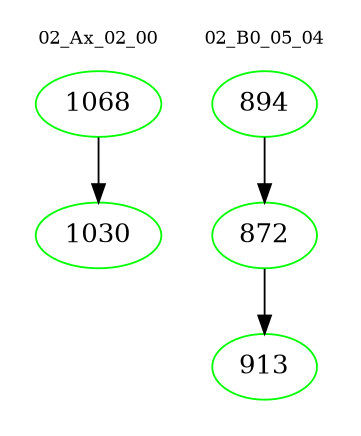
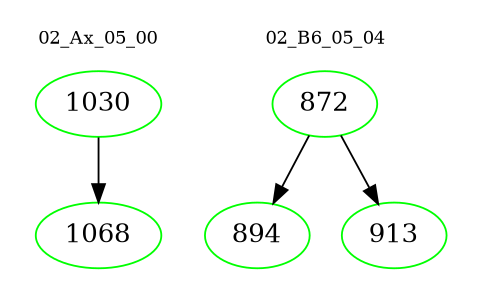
(99, 39) -> (99, 39)
(265, 39) -> (326, 39)
(99, 161) -> (99, 161)
(265, 161) -> (296, 161)
